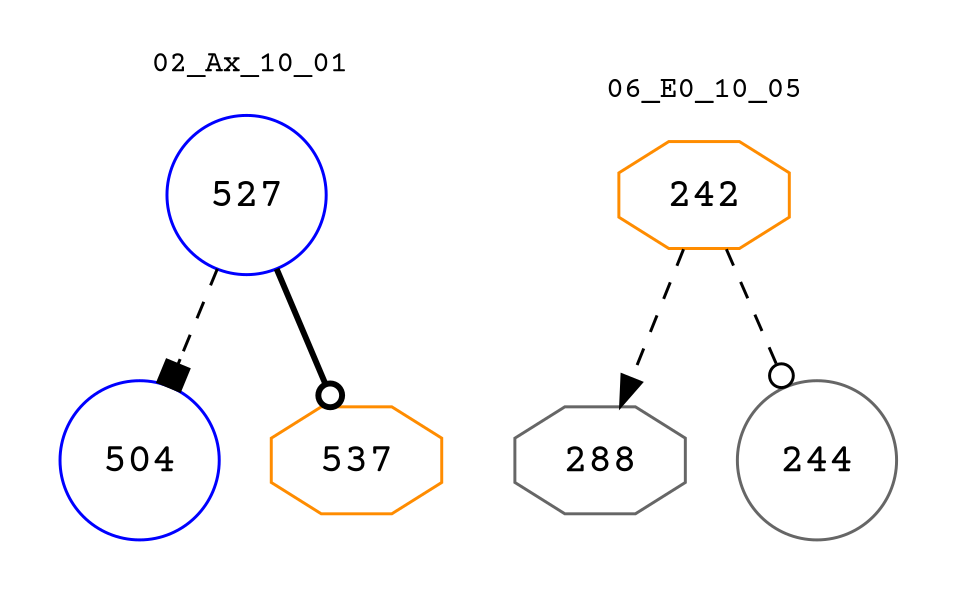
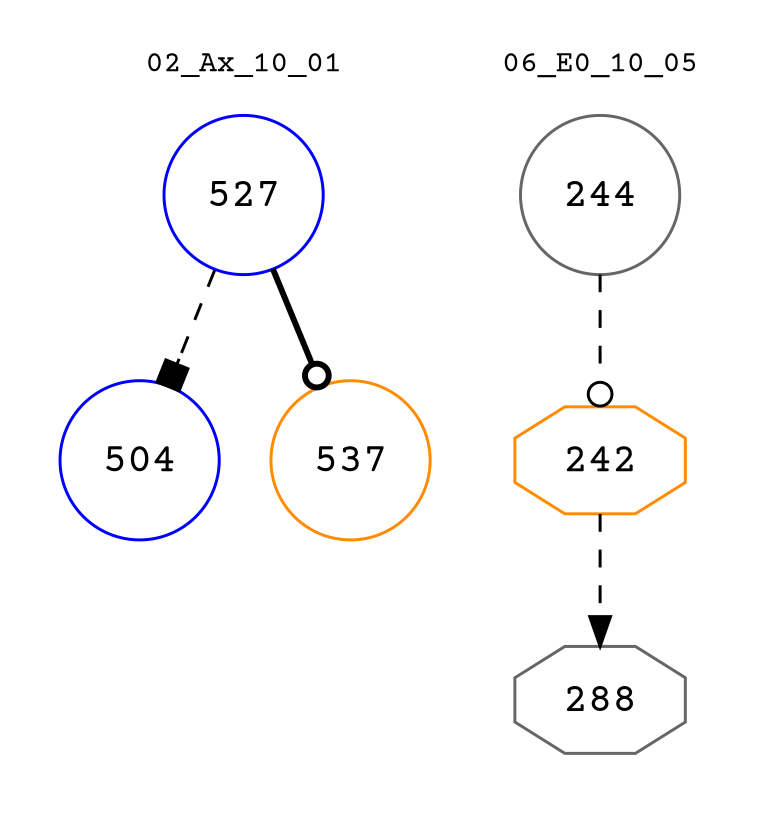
(751, 307) -> (600, 328)
(356, 460) -> (351, 460)
